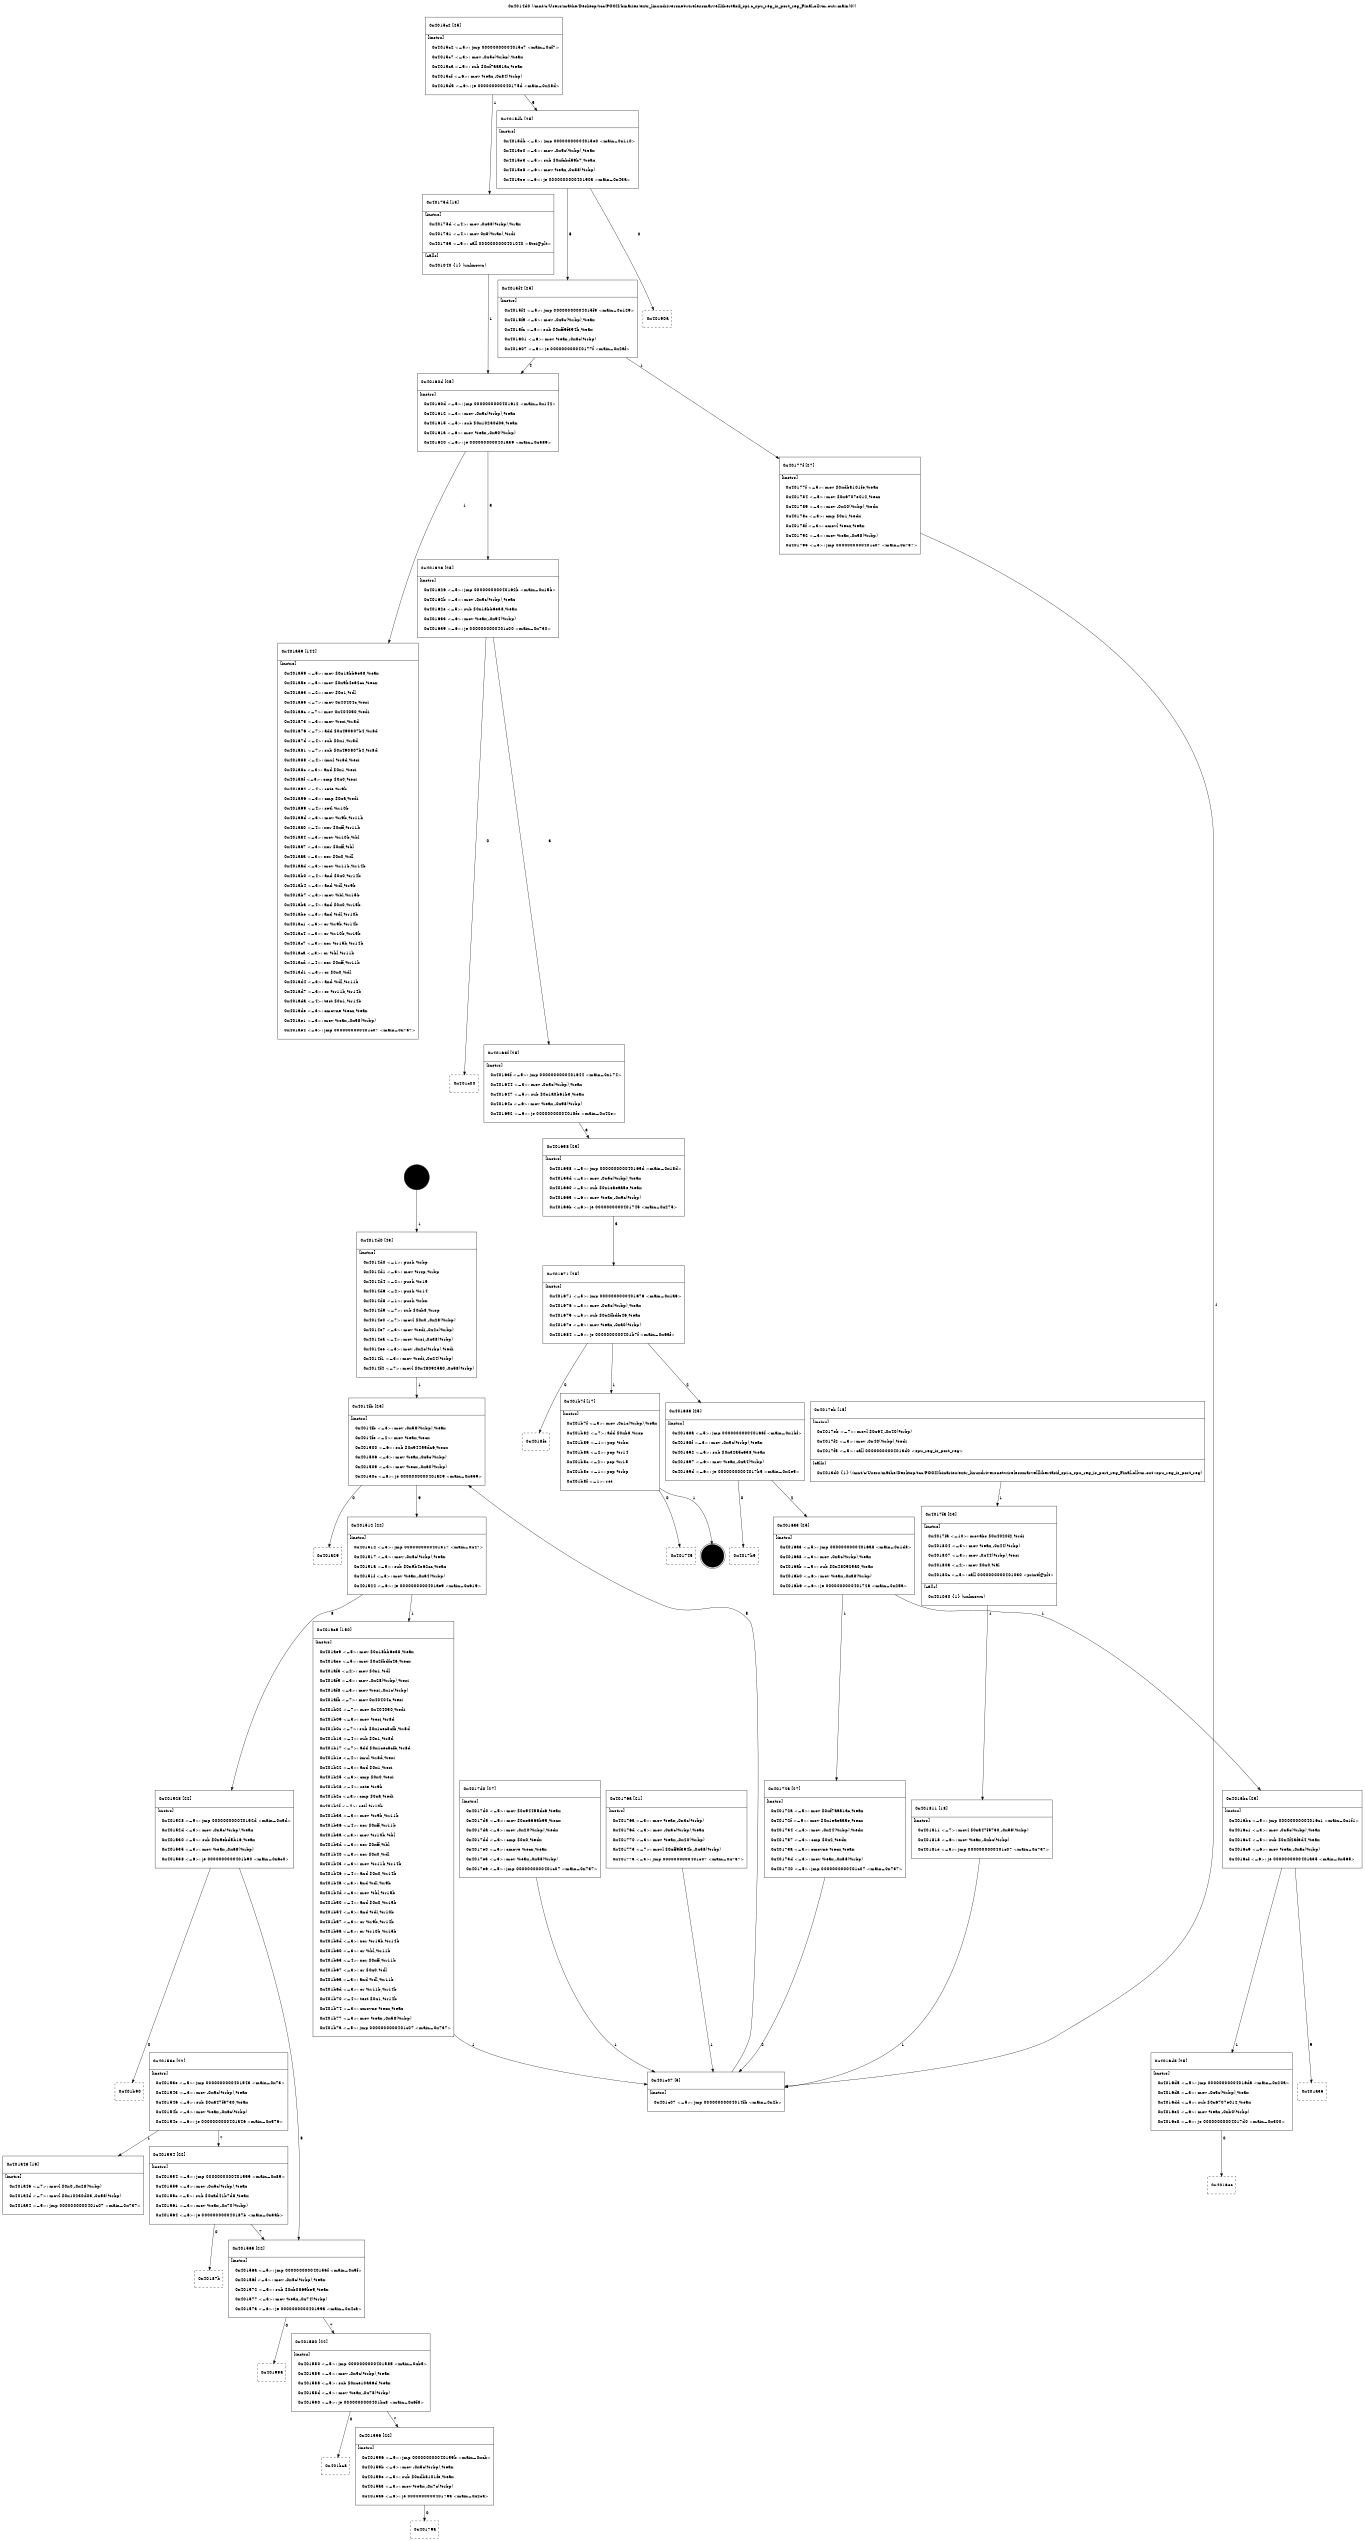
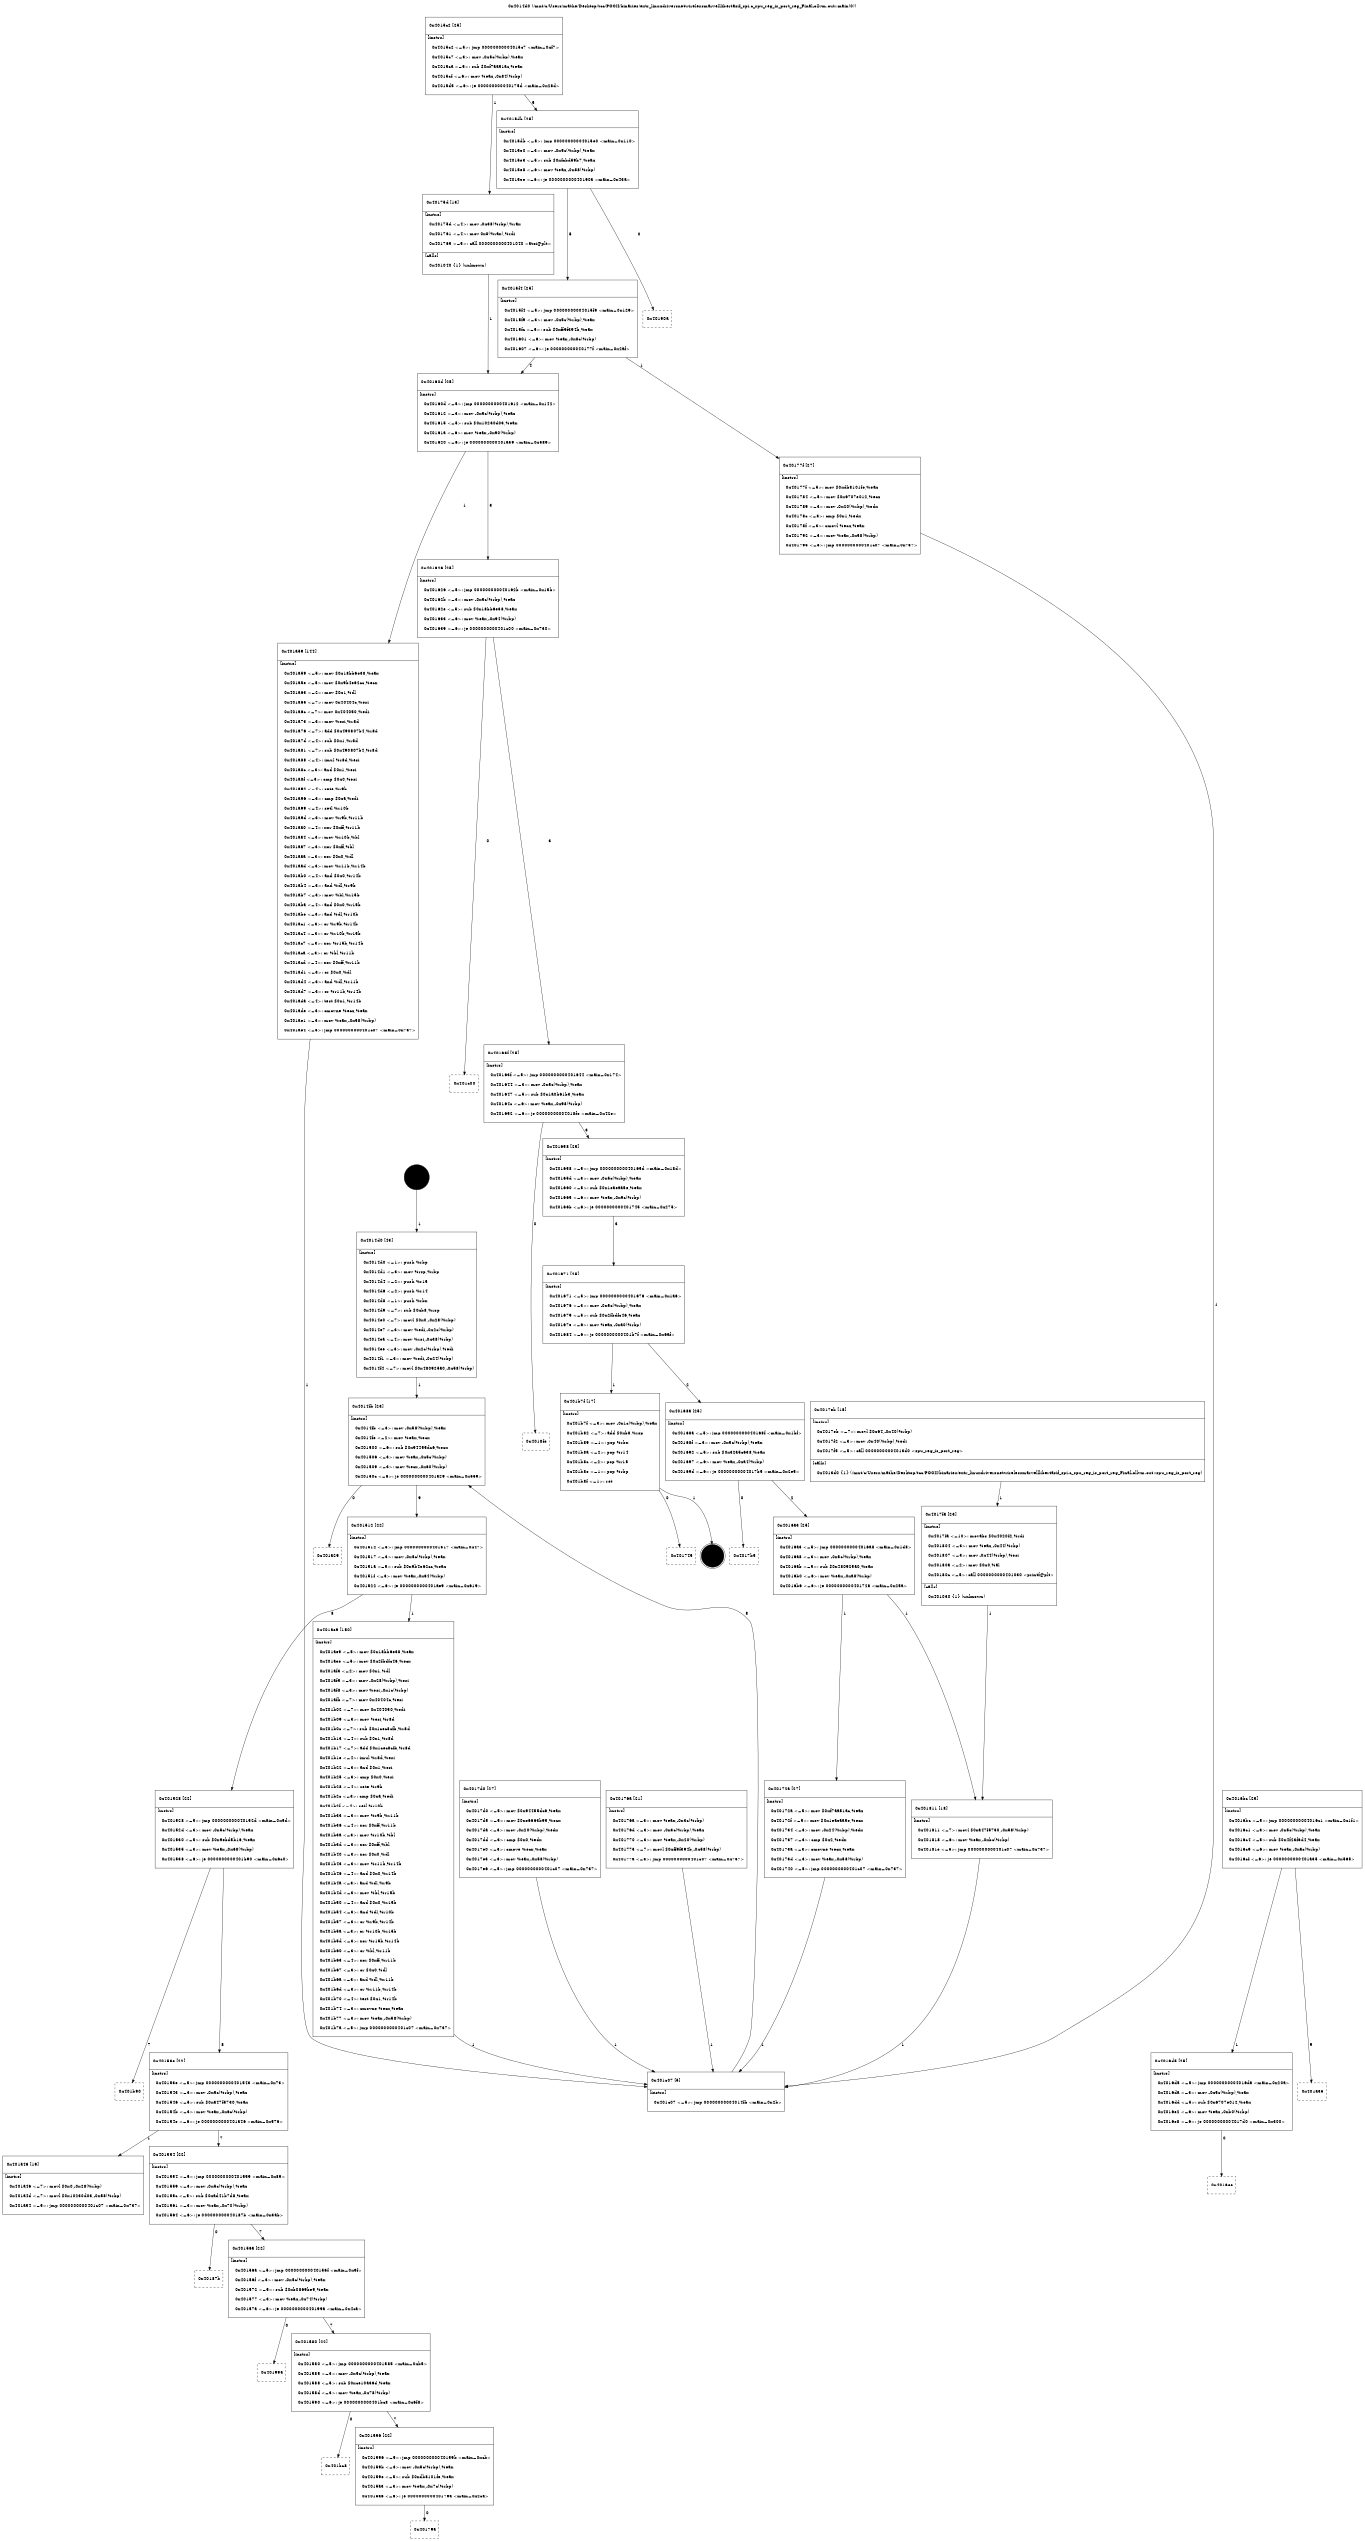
(562, 1386) -> (531, 1276)
(1099, 1646) -> (942, 1691)
none -> (304, 1708)
(149, 2045) -> (149, 2045)
(762, 2045) -> (762, 2045)
(290, 2049) -> (222, 1959)
